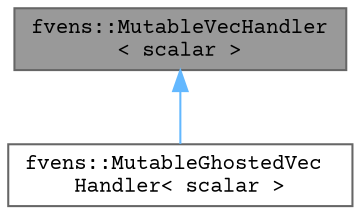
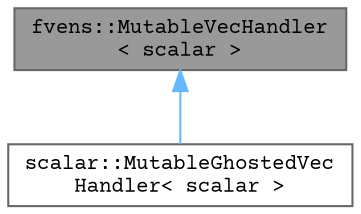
(180, 175) -> (180, 175)
